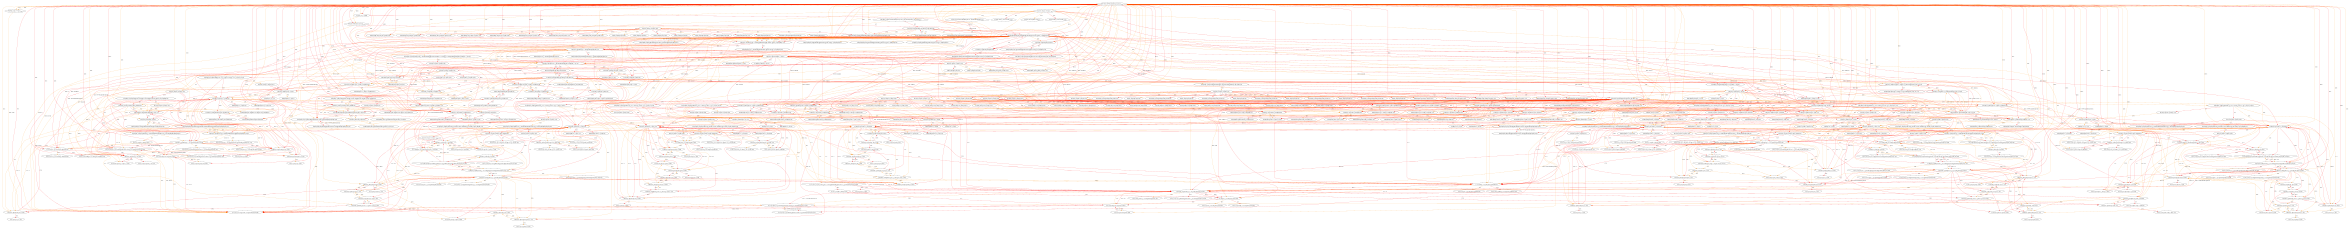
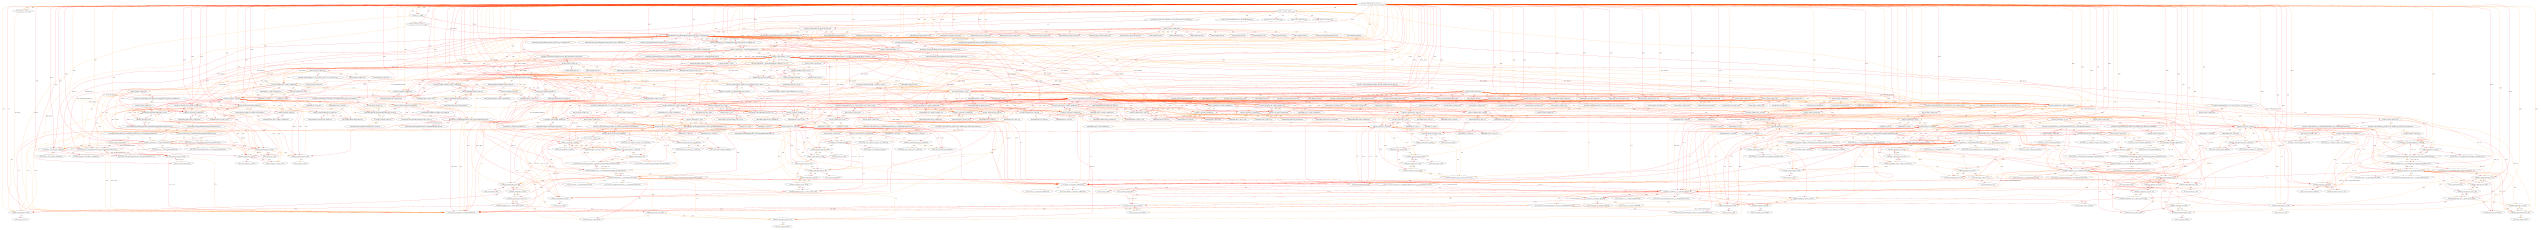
(1312, 107) -> (1225, 124)
